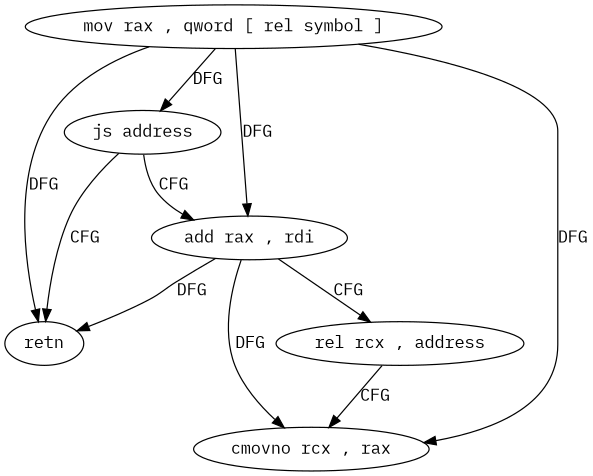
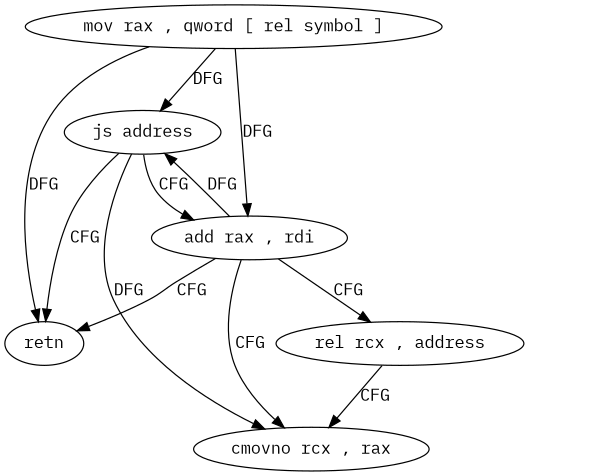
none -> (202, 189)
(558, 209) -> (128, 324)
(192, 291) -> (192, 291)
(250, 344) -> (250, 344)
